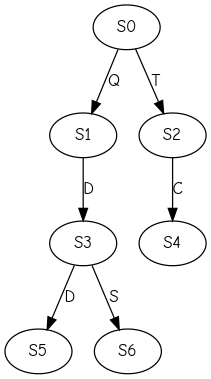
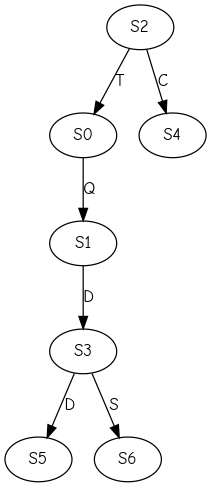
(147, 75) -> (115, 76)
